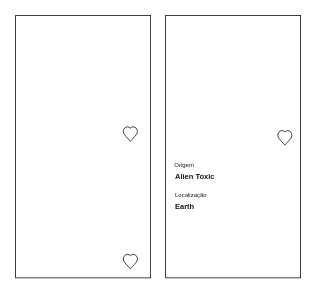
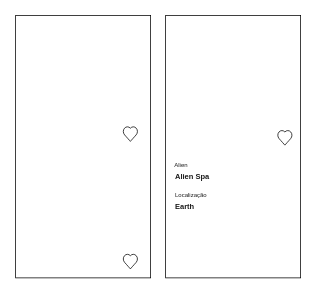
(184, 165) -> (181, 165)
(194, 177) -> (191, 177)
